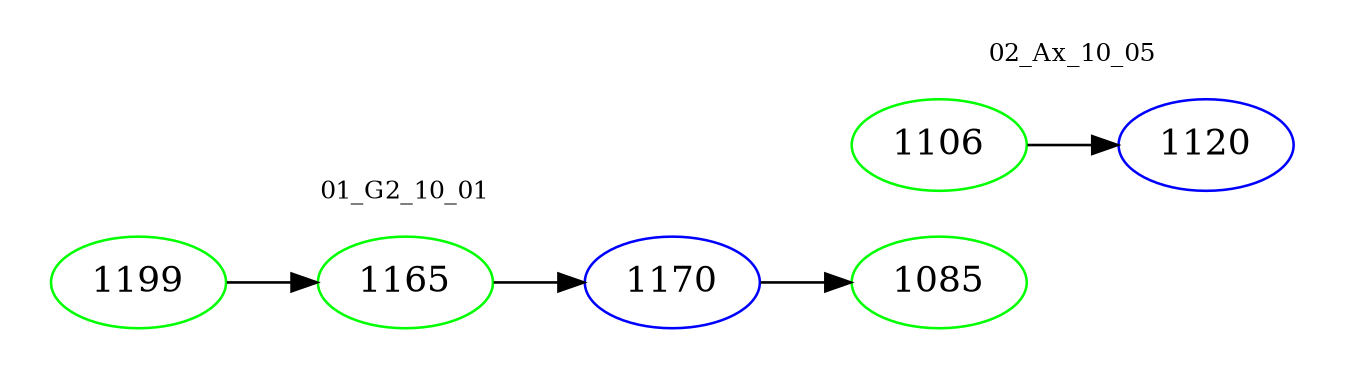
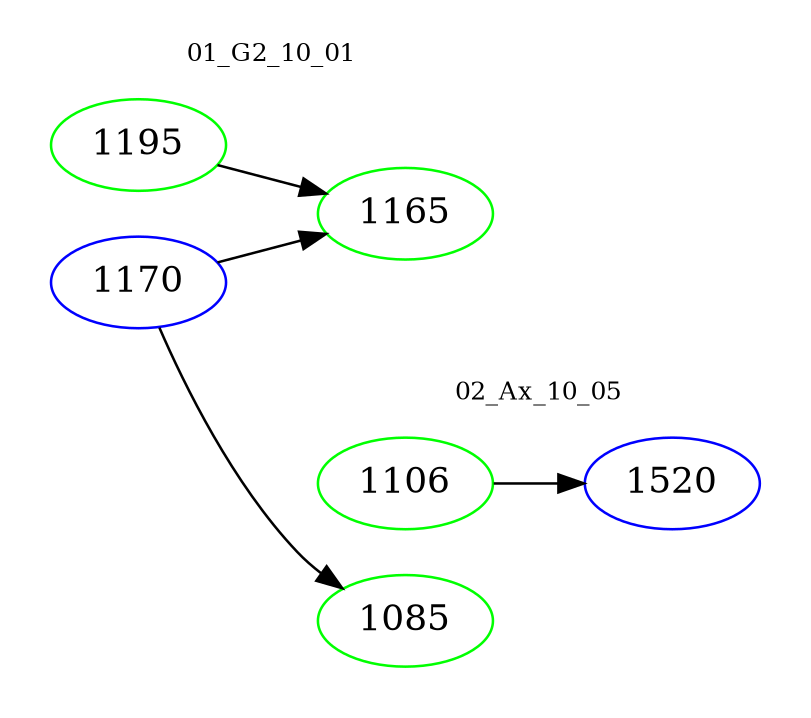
(1206, 145) -> (672, 483)
(139, 282) -> (139, 145)
(526, 282) -> (259, 251)
